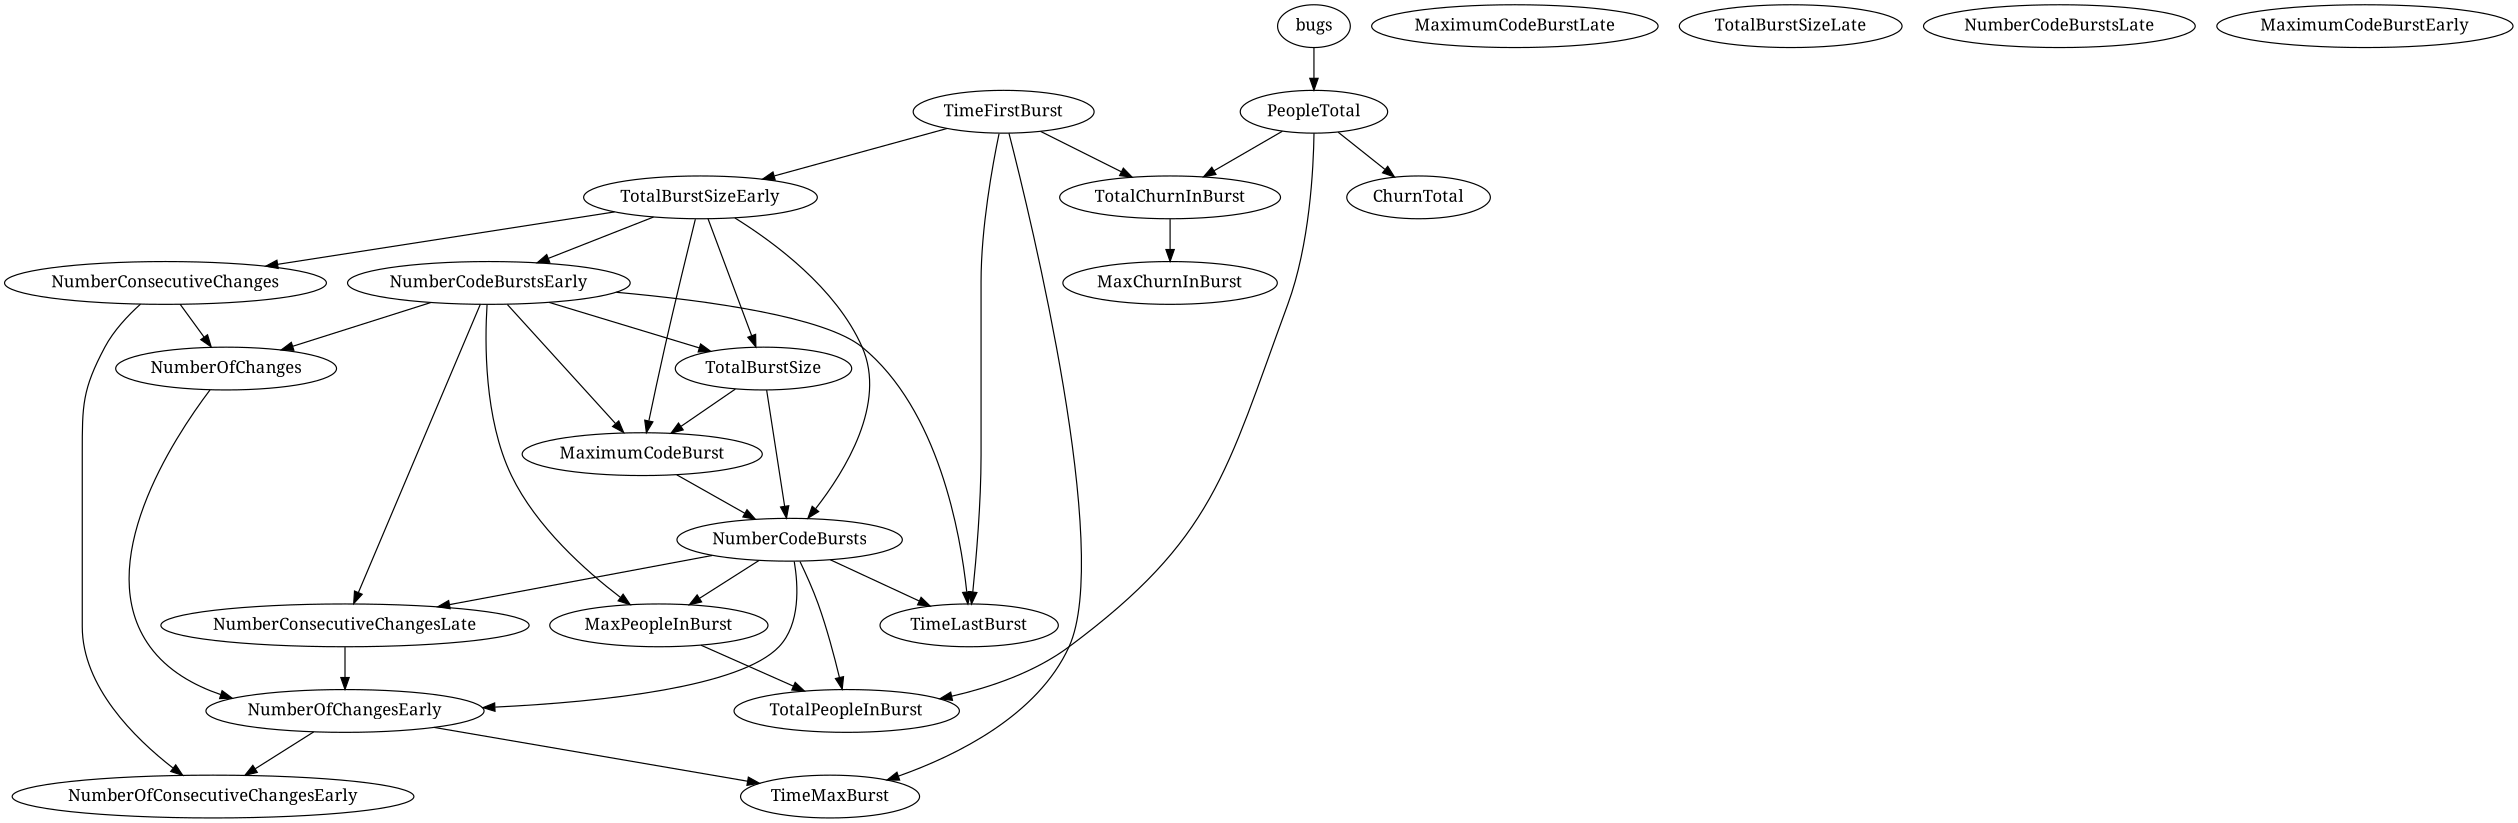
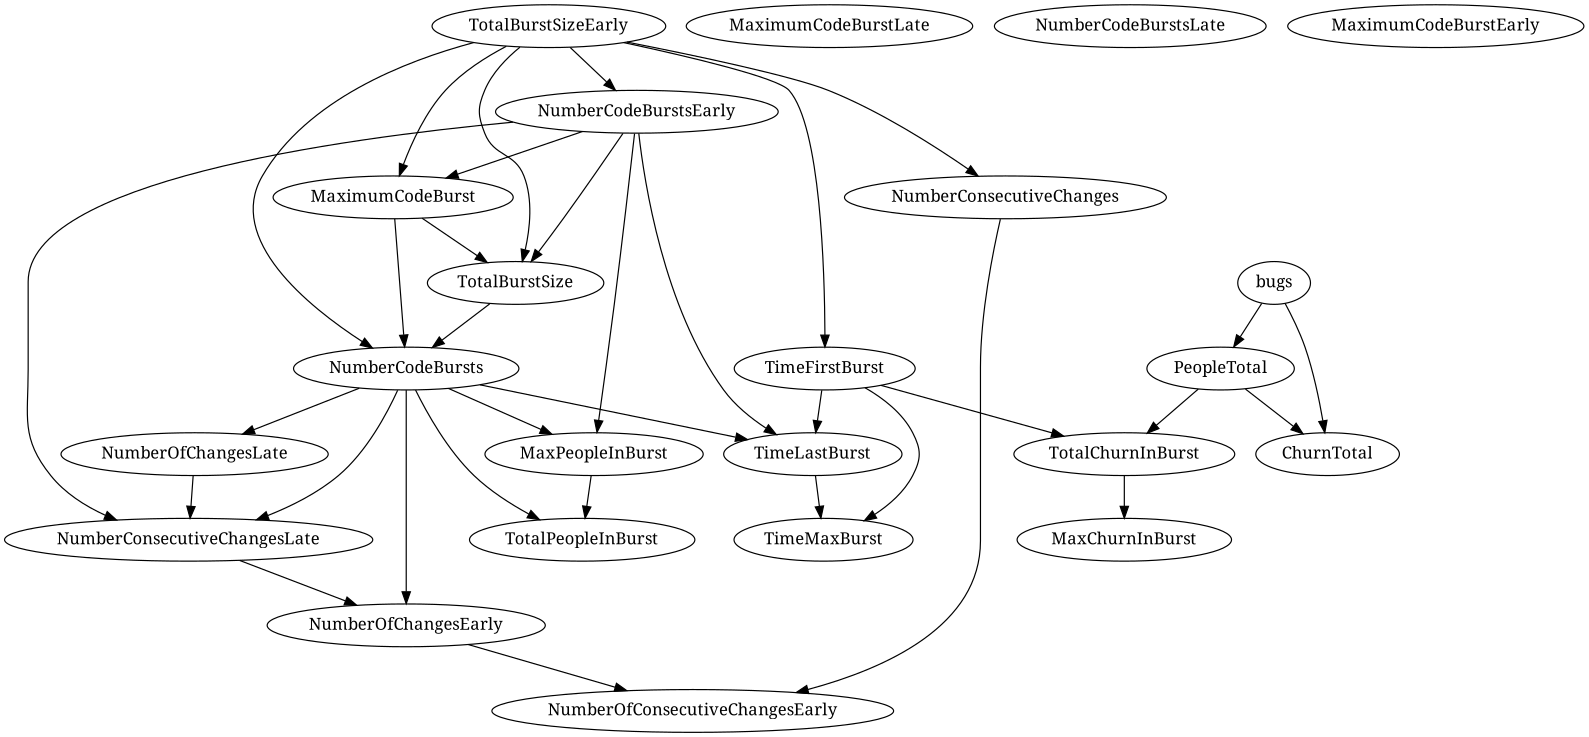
(1791, 26) -> none
(861, 152) -> (805, 125)
none -> (1309, 360)
(226, 369) -> none
(708, 408) -> (450, 237)
none -> (195, 454)
(1221, 476) -> none
(591, 754) -> (817, 491)
